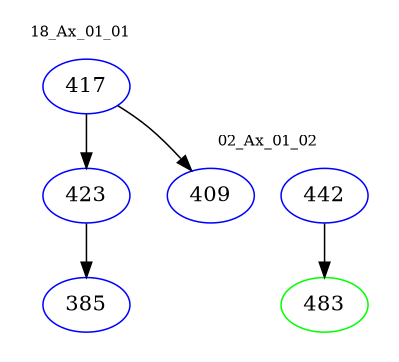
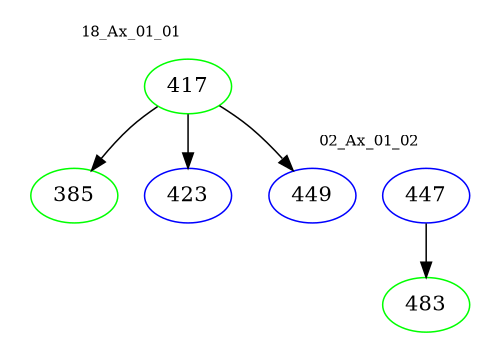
(86, 86) -> (188, 86)
(211, 196) -> (312, 196)
(325, 196) -> (426, 196)
(86, 243) -> (127, 130)
(86, 305) -> (74, 196)
